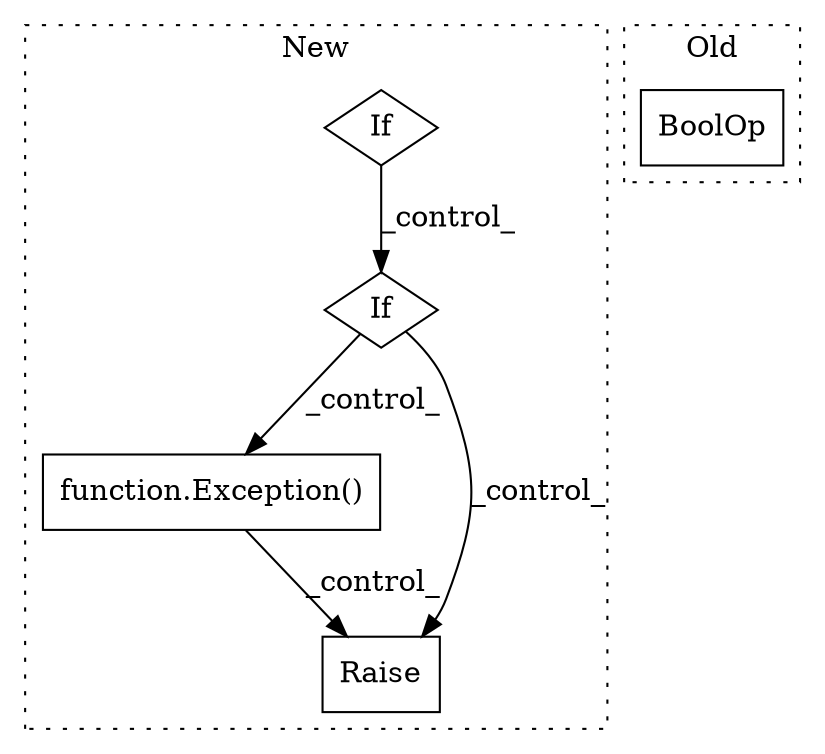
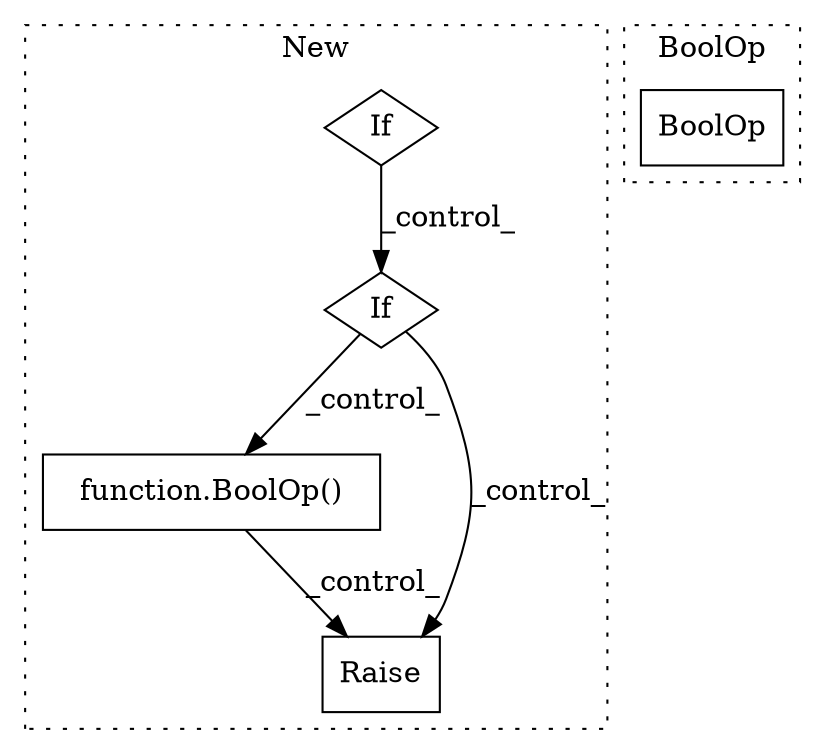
(712, 49) -> (712, 49)
(212, 492) -> (212, 492)
